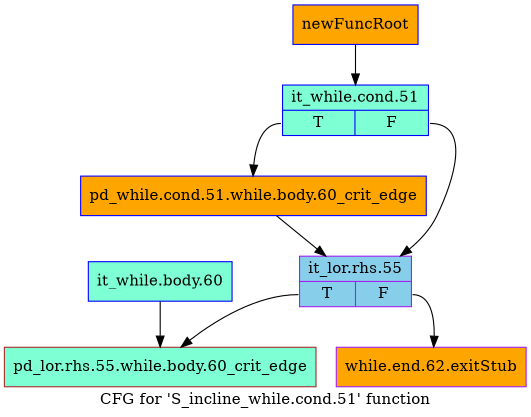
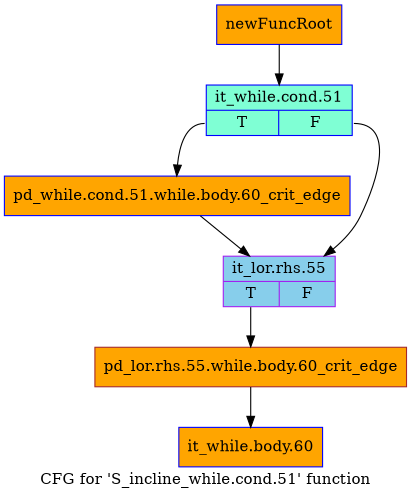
(160, 281) -> (251, 447)
(160, 319) -> (251, 402)
(160, 367) -> (251, 367)
(431, 367) -> none
